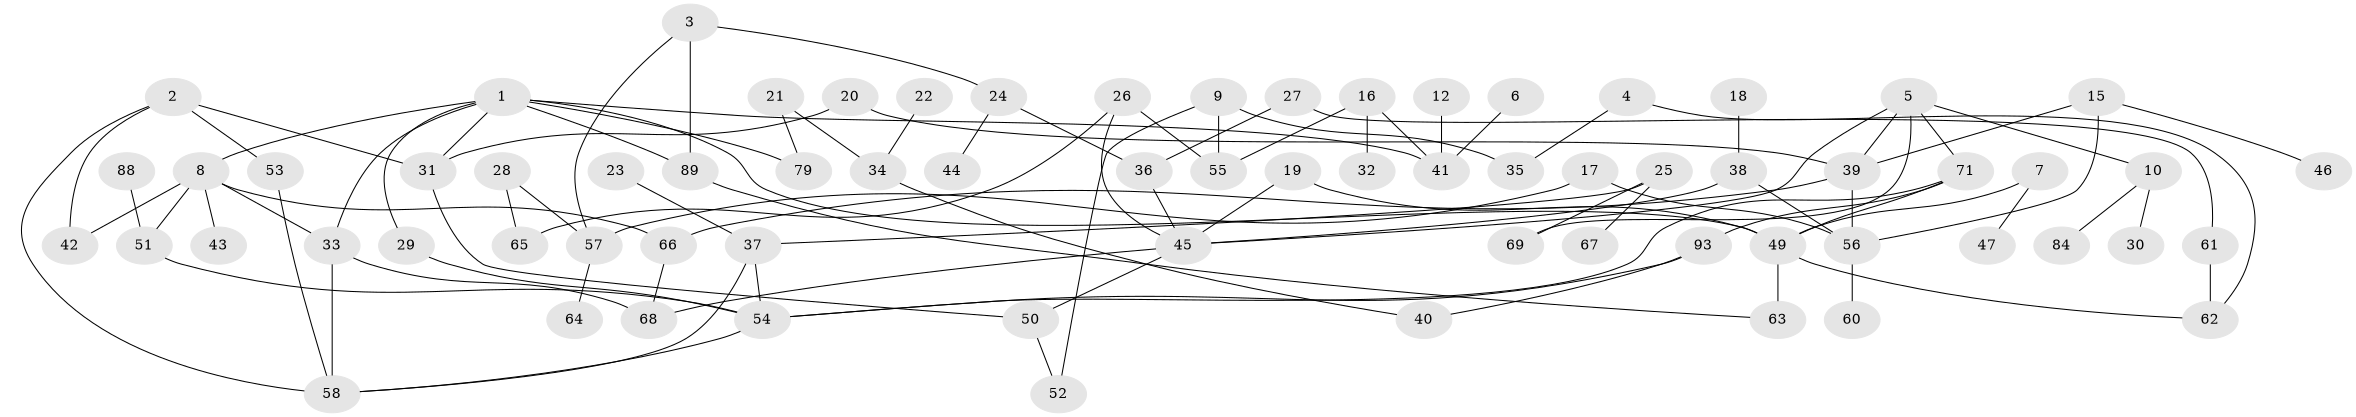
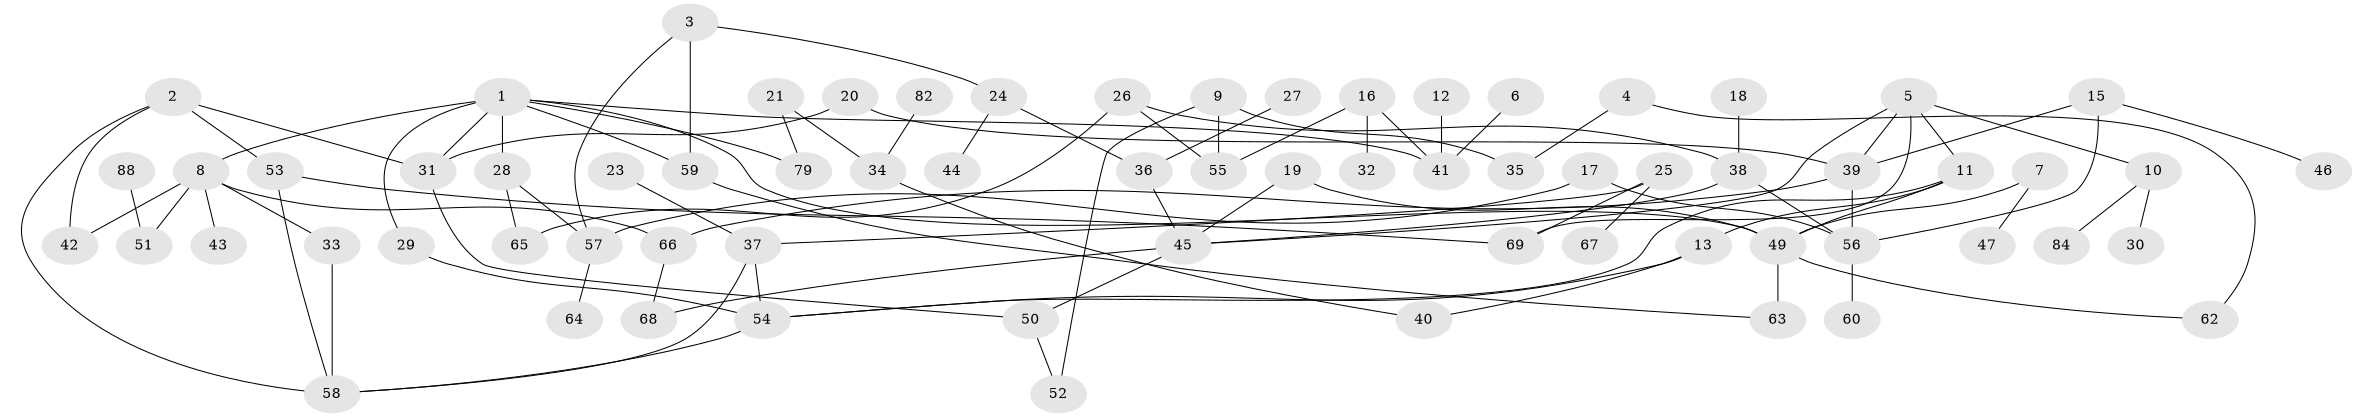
(925, 97) -> (925, 97)
(385, 149) -> (502, 134)
(690, 171) -> (690, 171)
(1966, 171) -> (1966, 171)
(1113, 199) -> (1433, 128)
none -> (598, 206)
(1704, 246) -> (1704, 246)
(2210, 246) -> none
(491, 283) -> none
(450, 291) -> none
